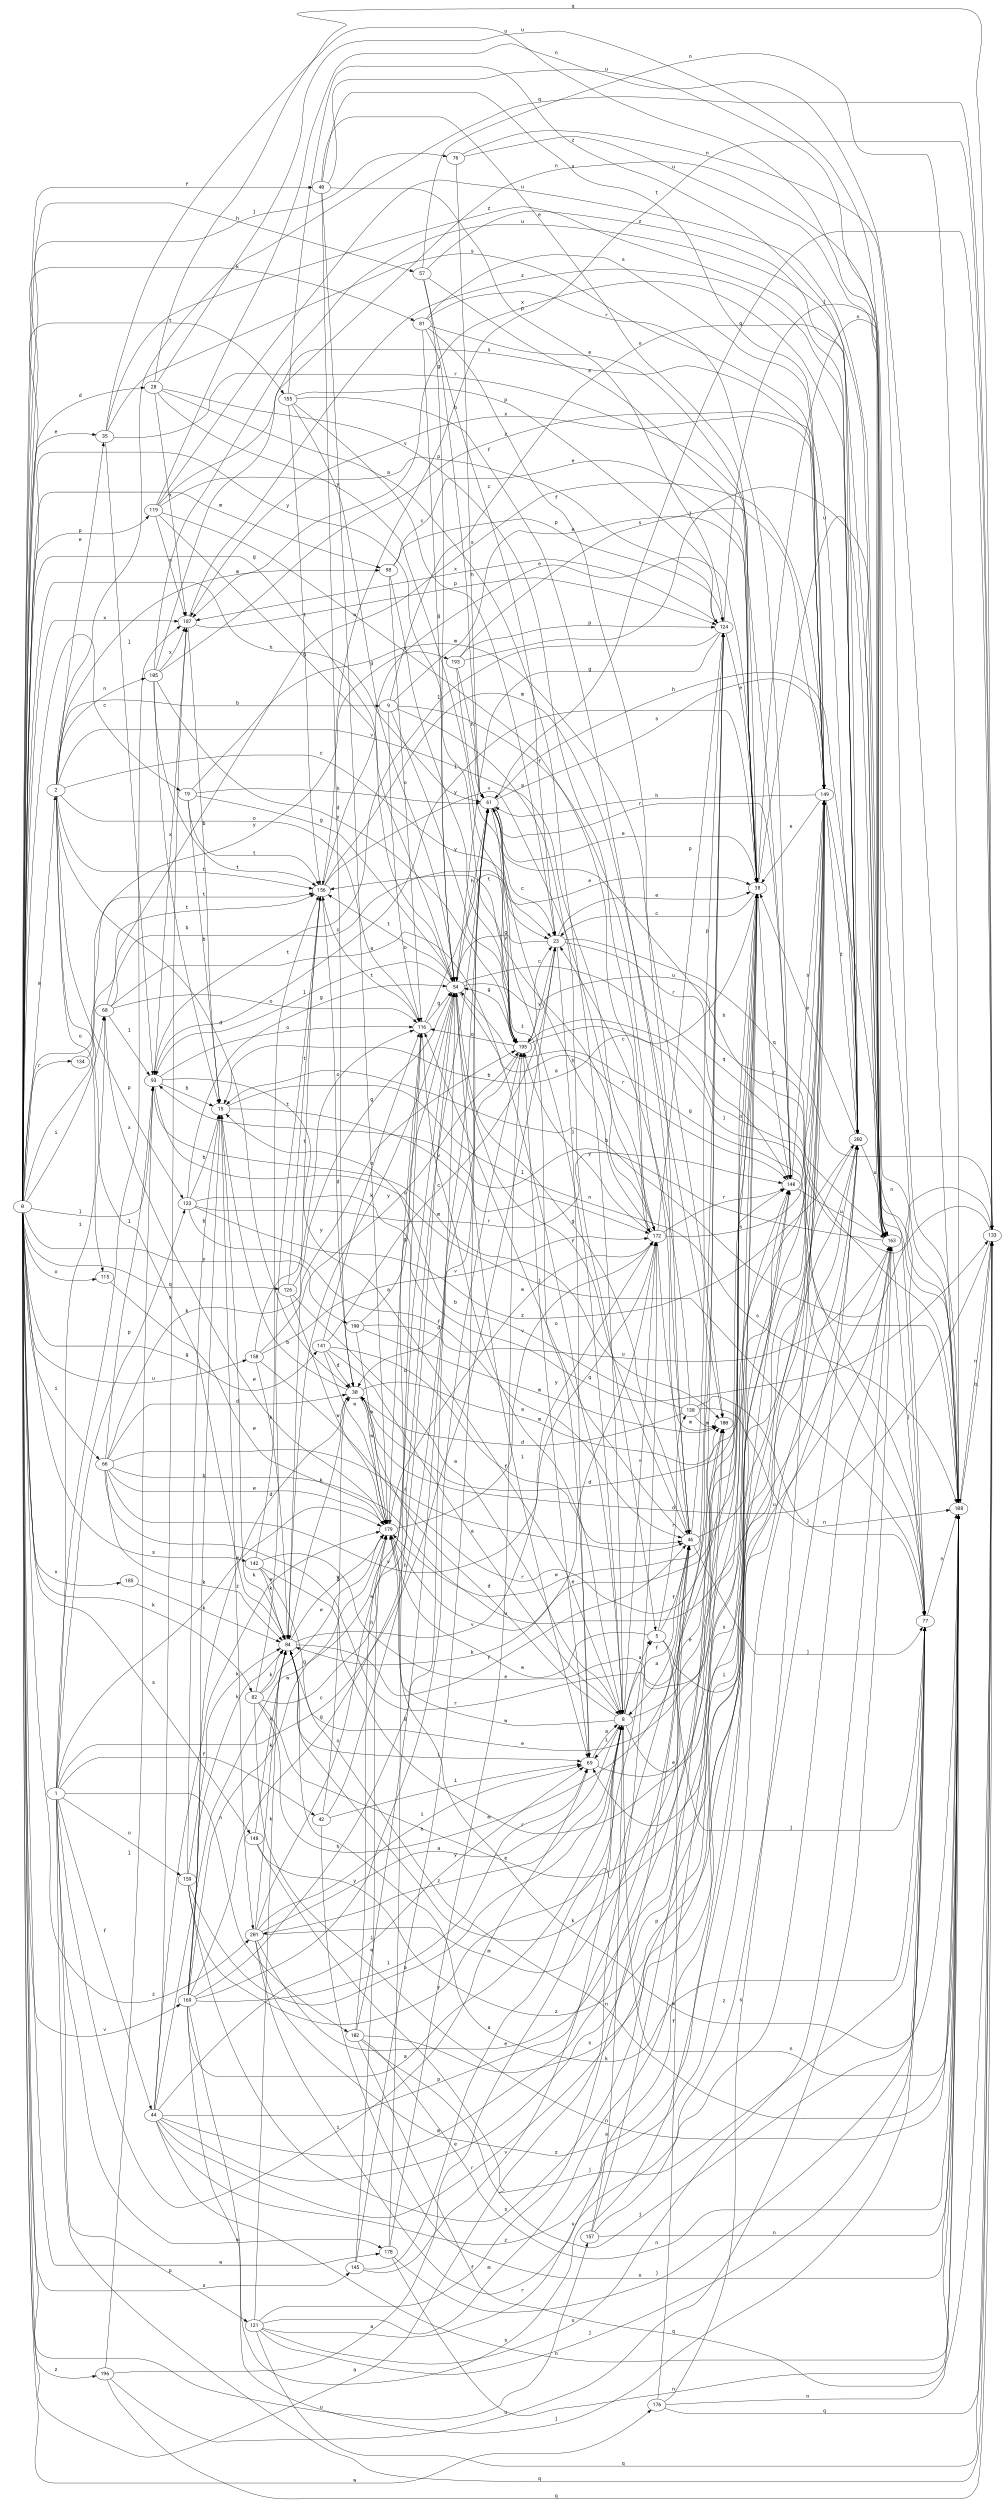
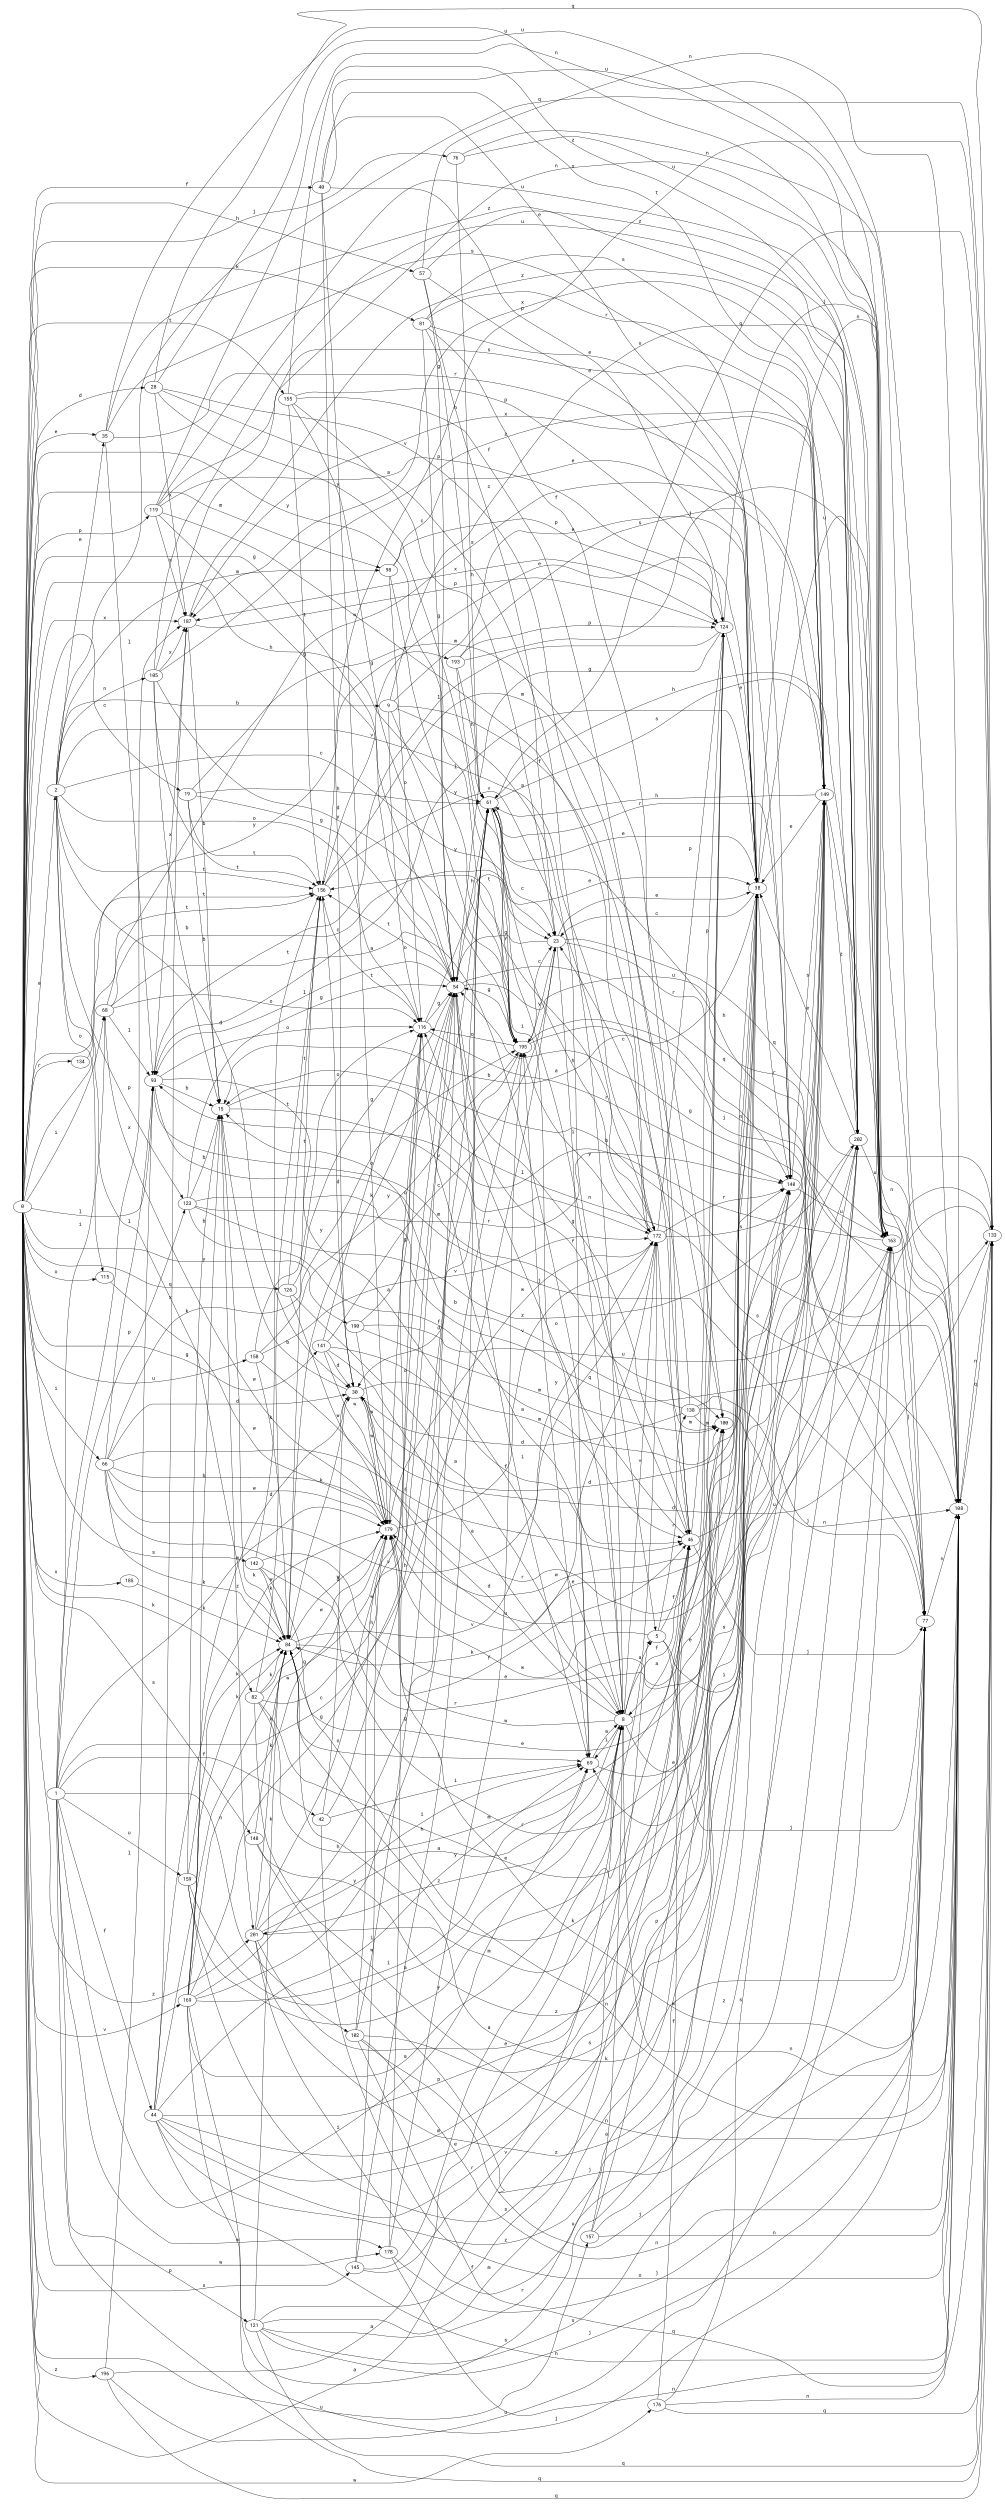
(615, 1086) -> (606, 1101)
